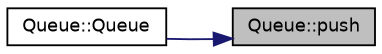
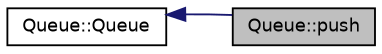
(190, 39) -> (209, 14)
